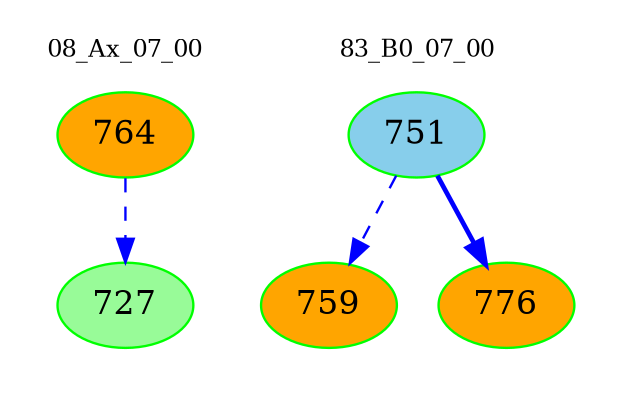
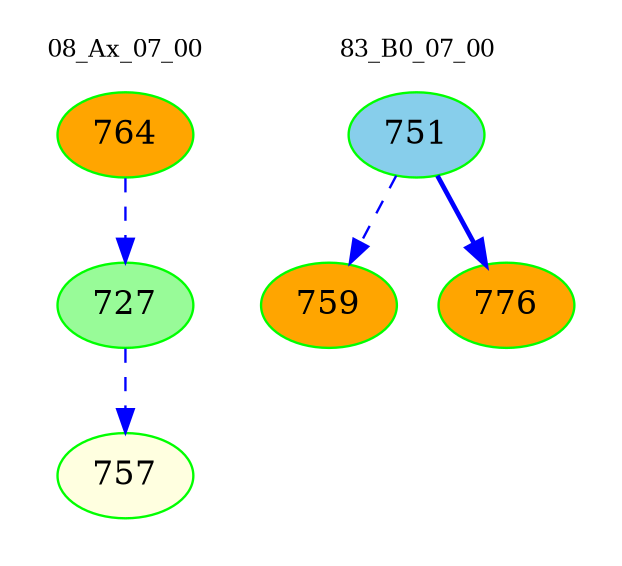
none -> (125, 476)
